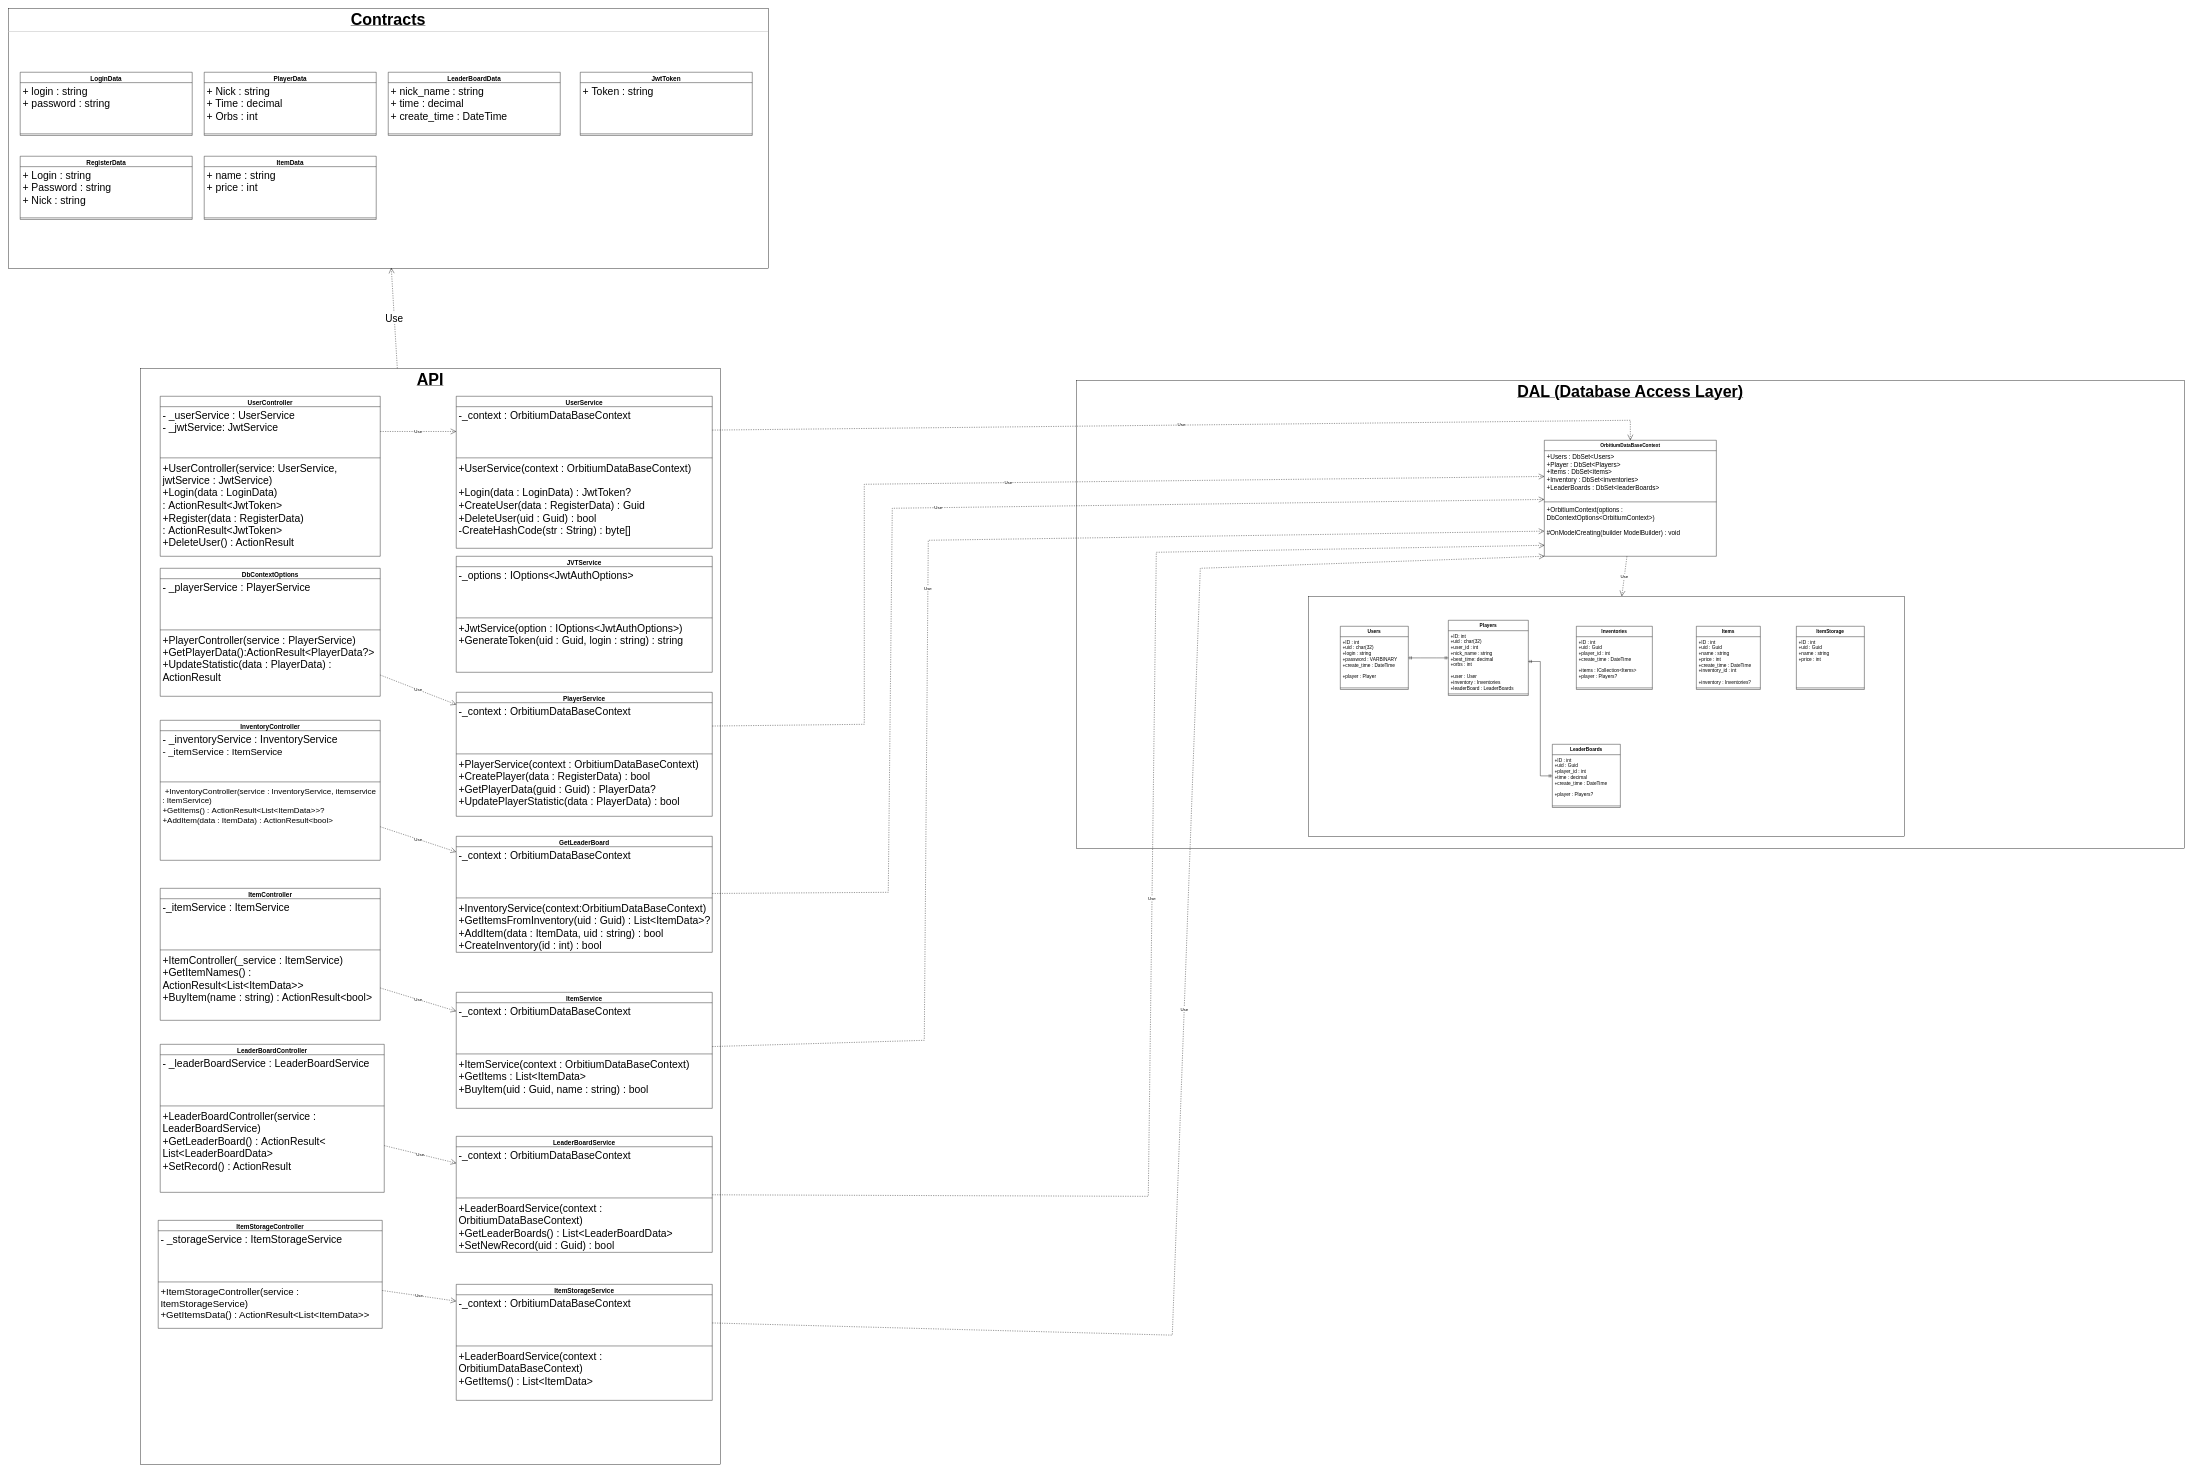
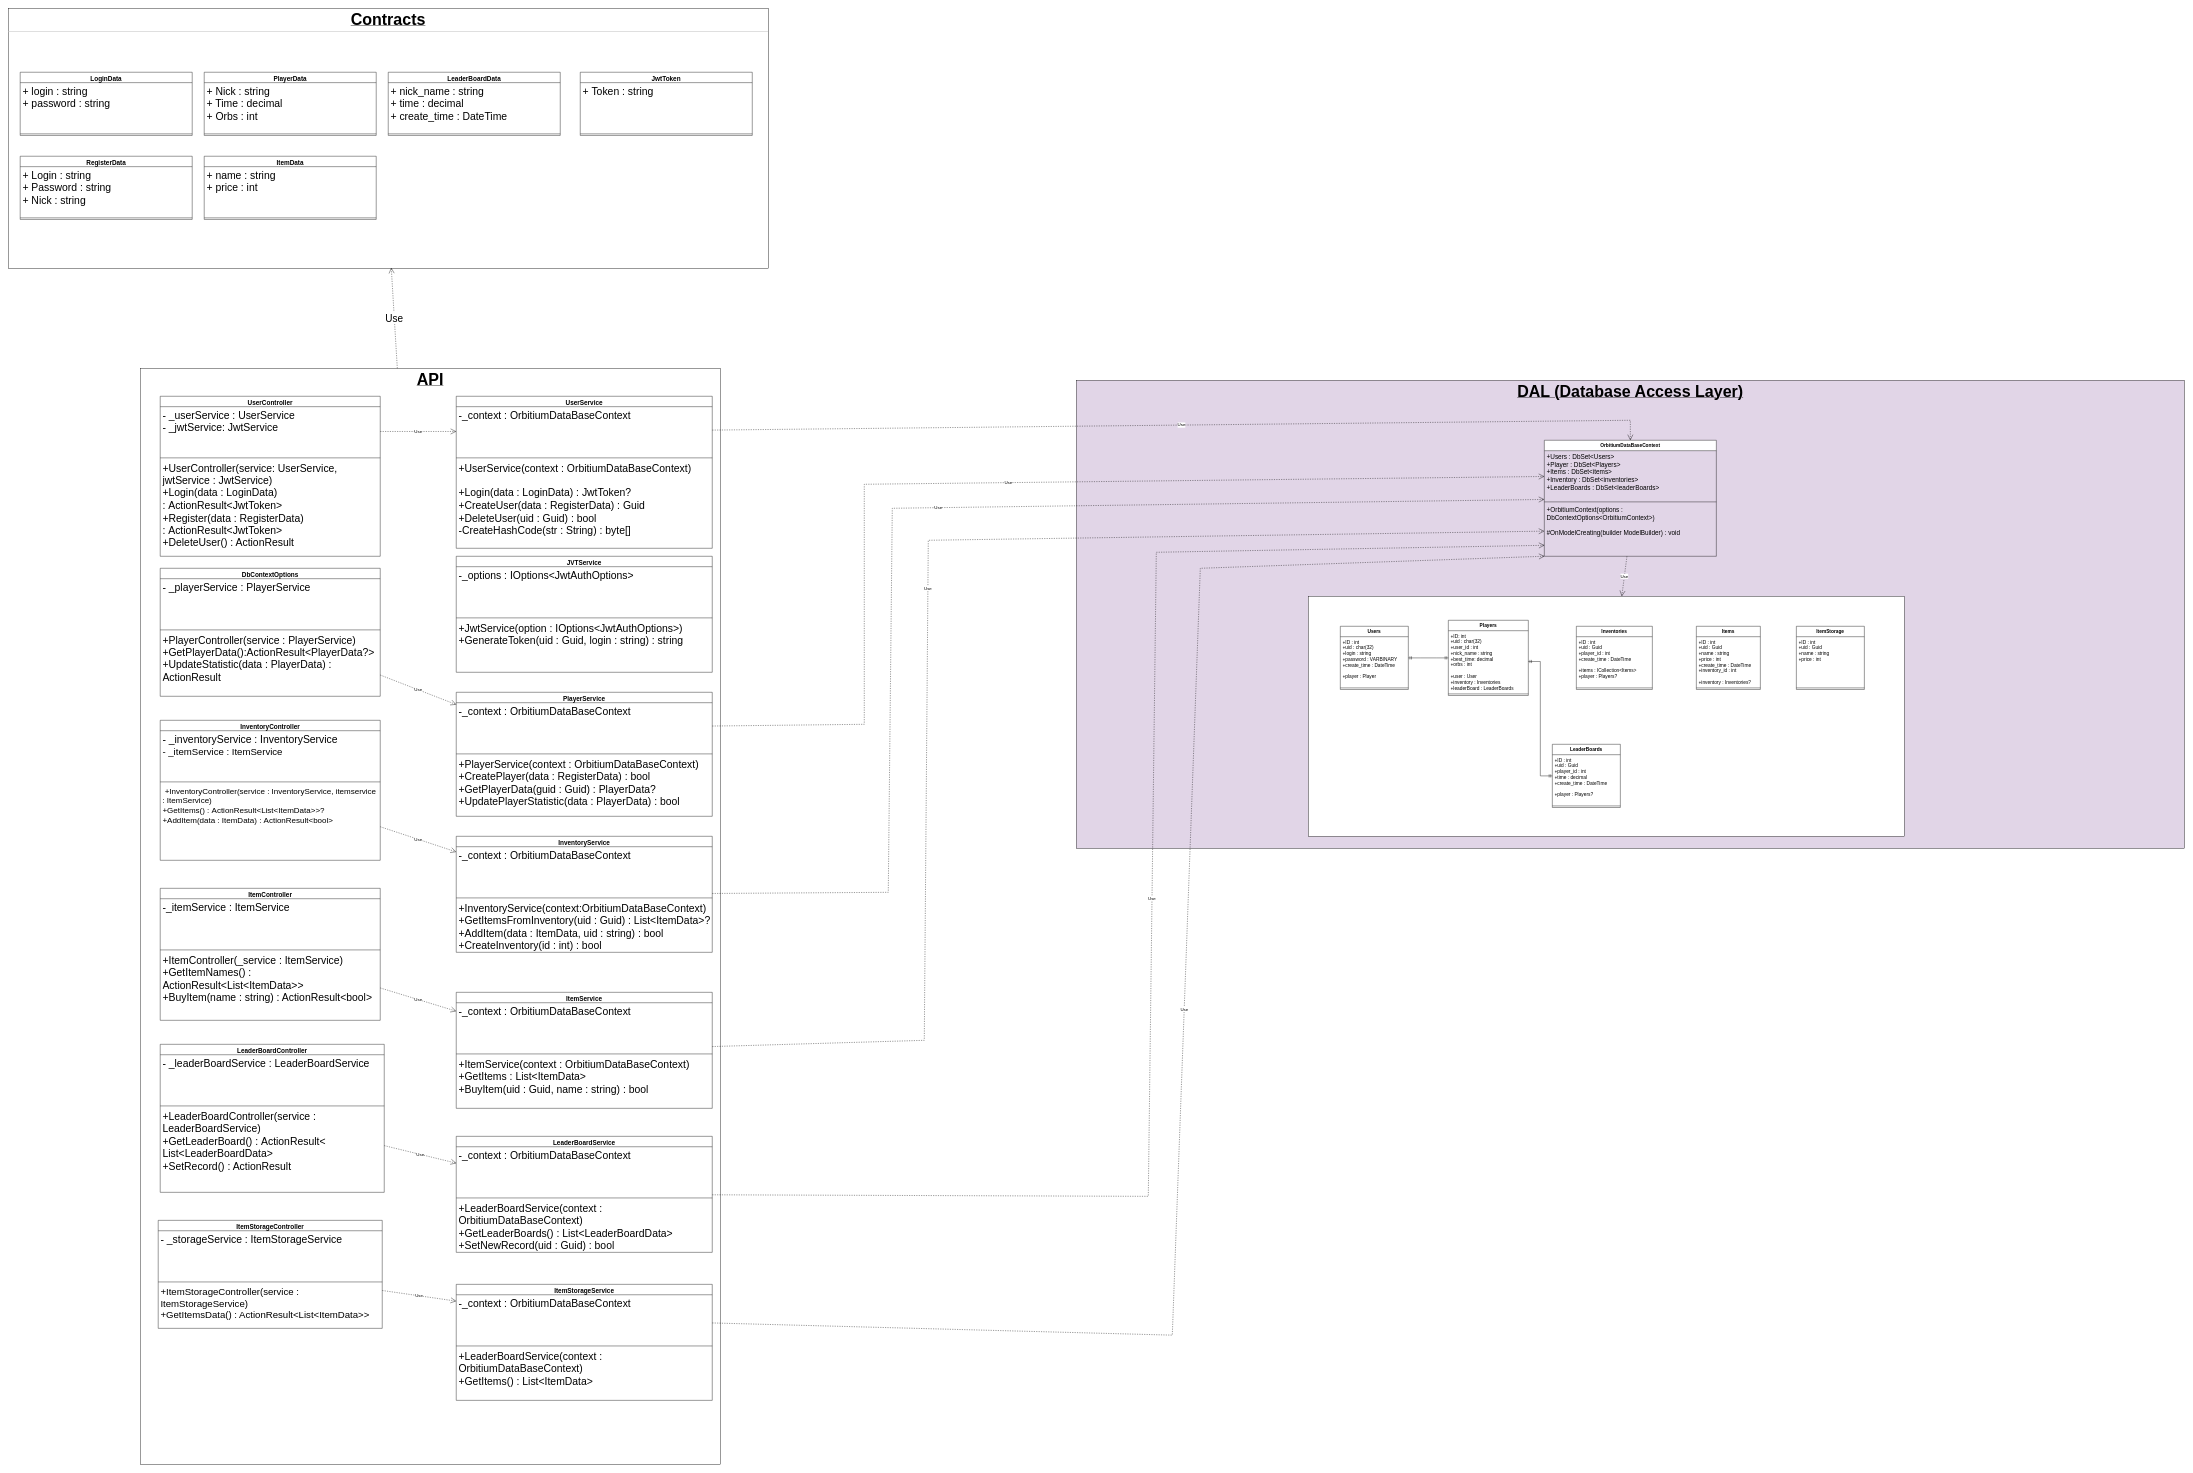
(1111, 383) -> (1111, 383)
(584, 842) -> (584, 842)
